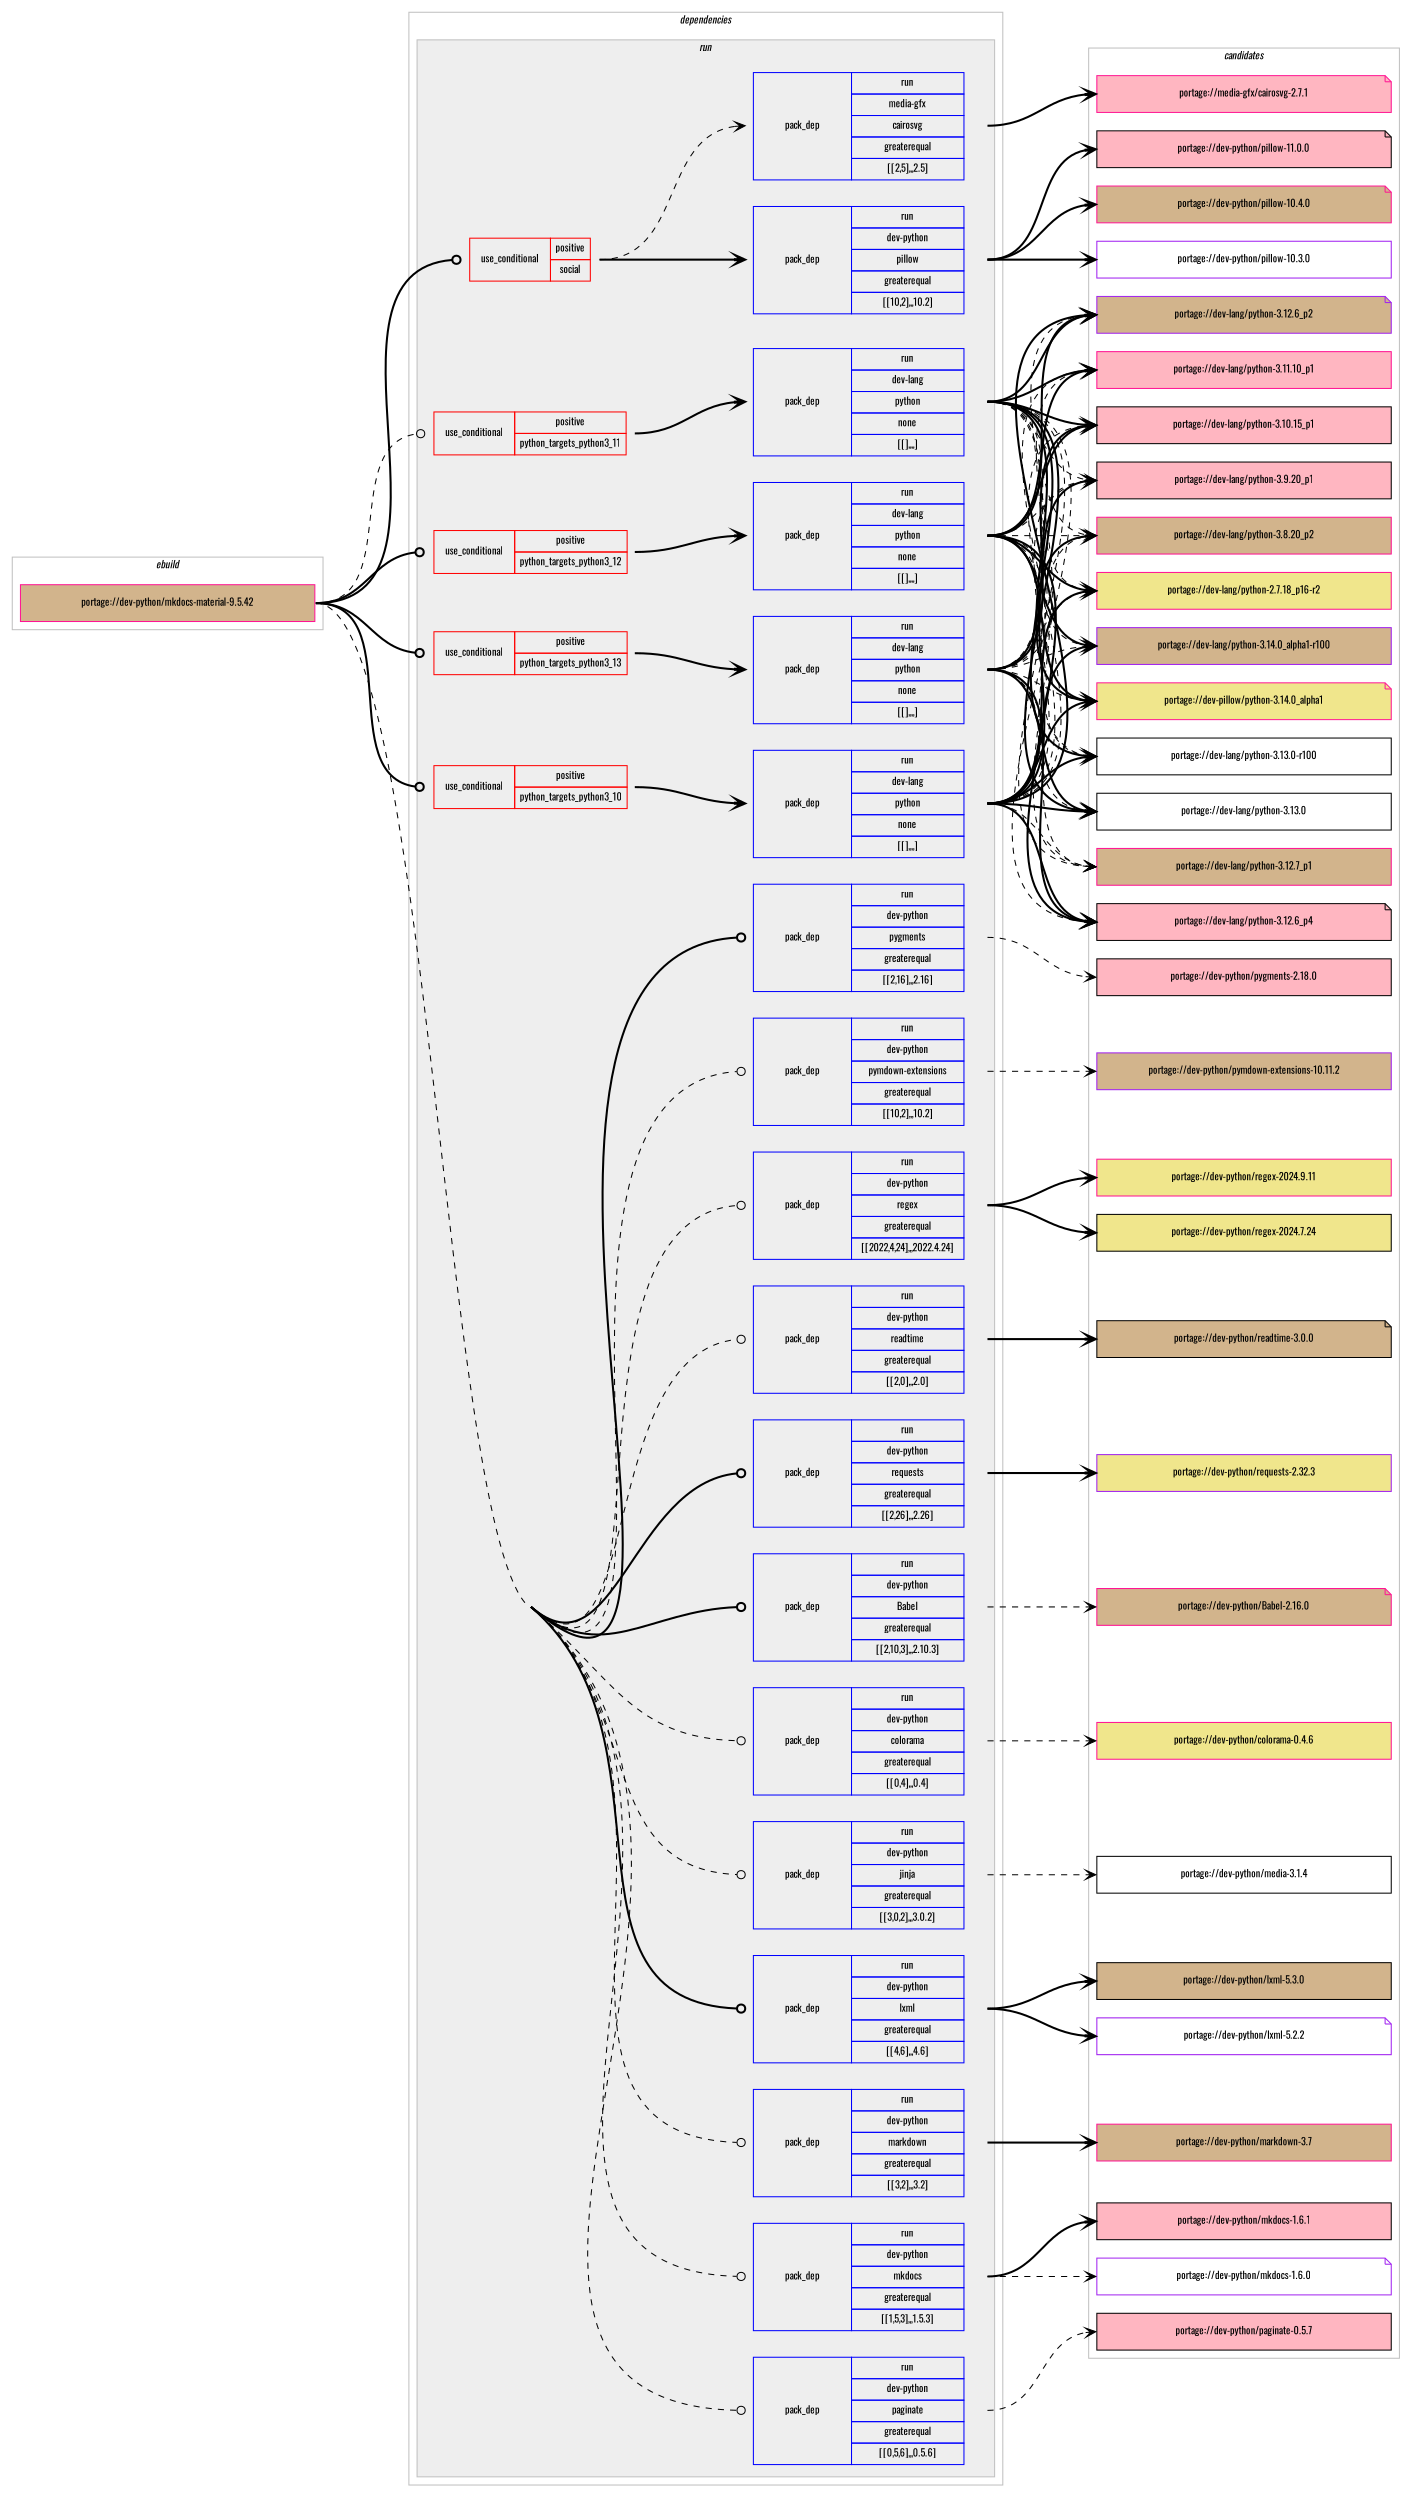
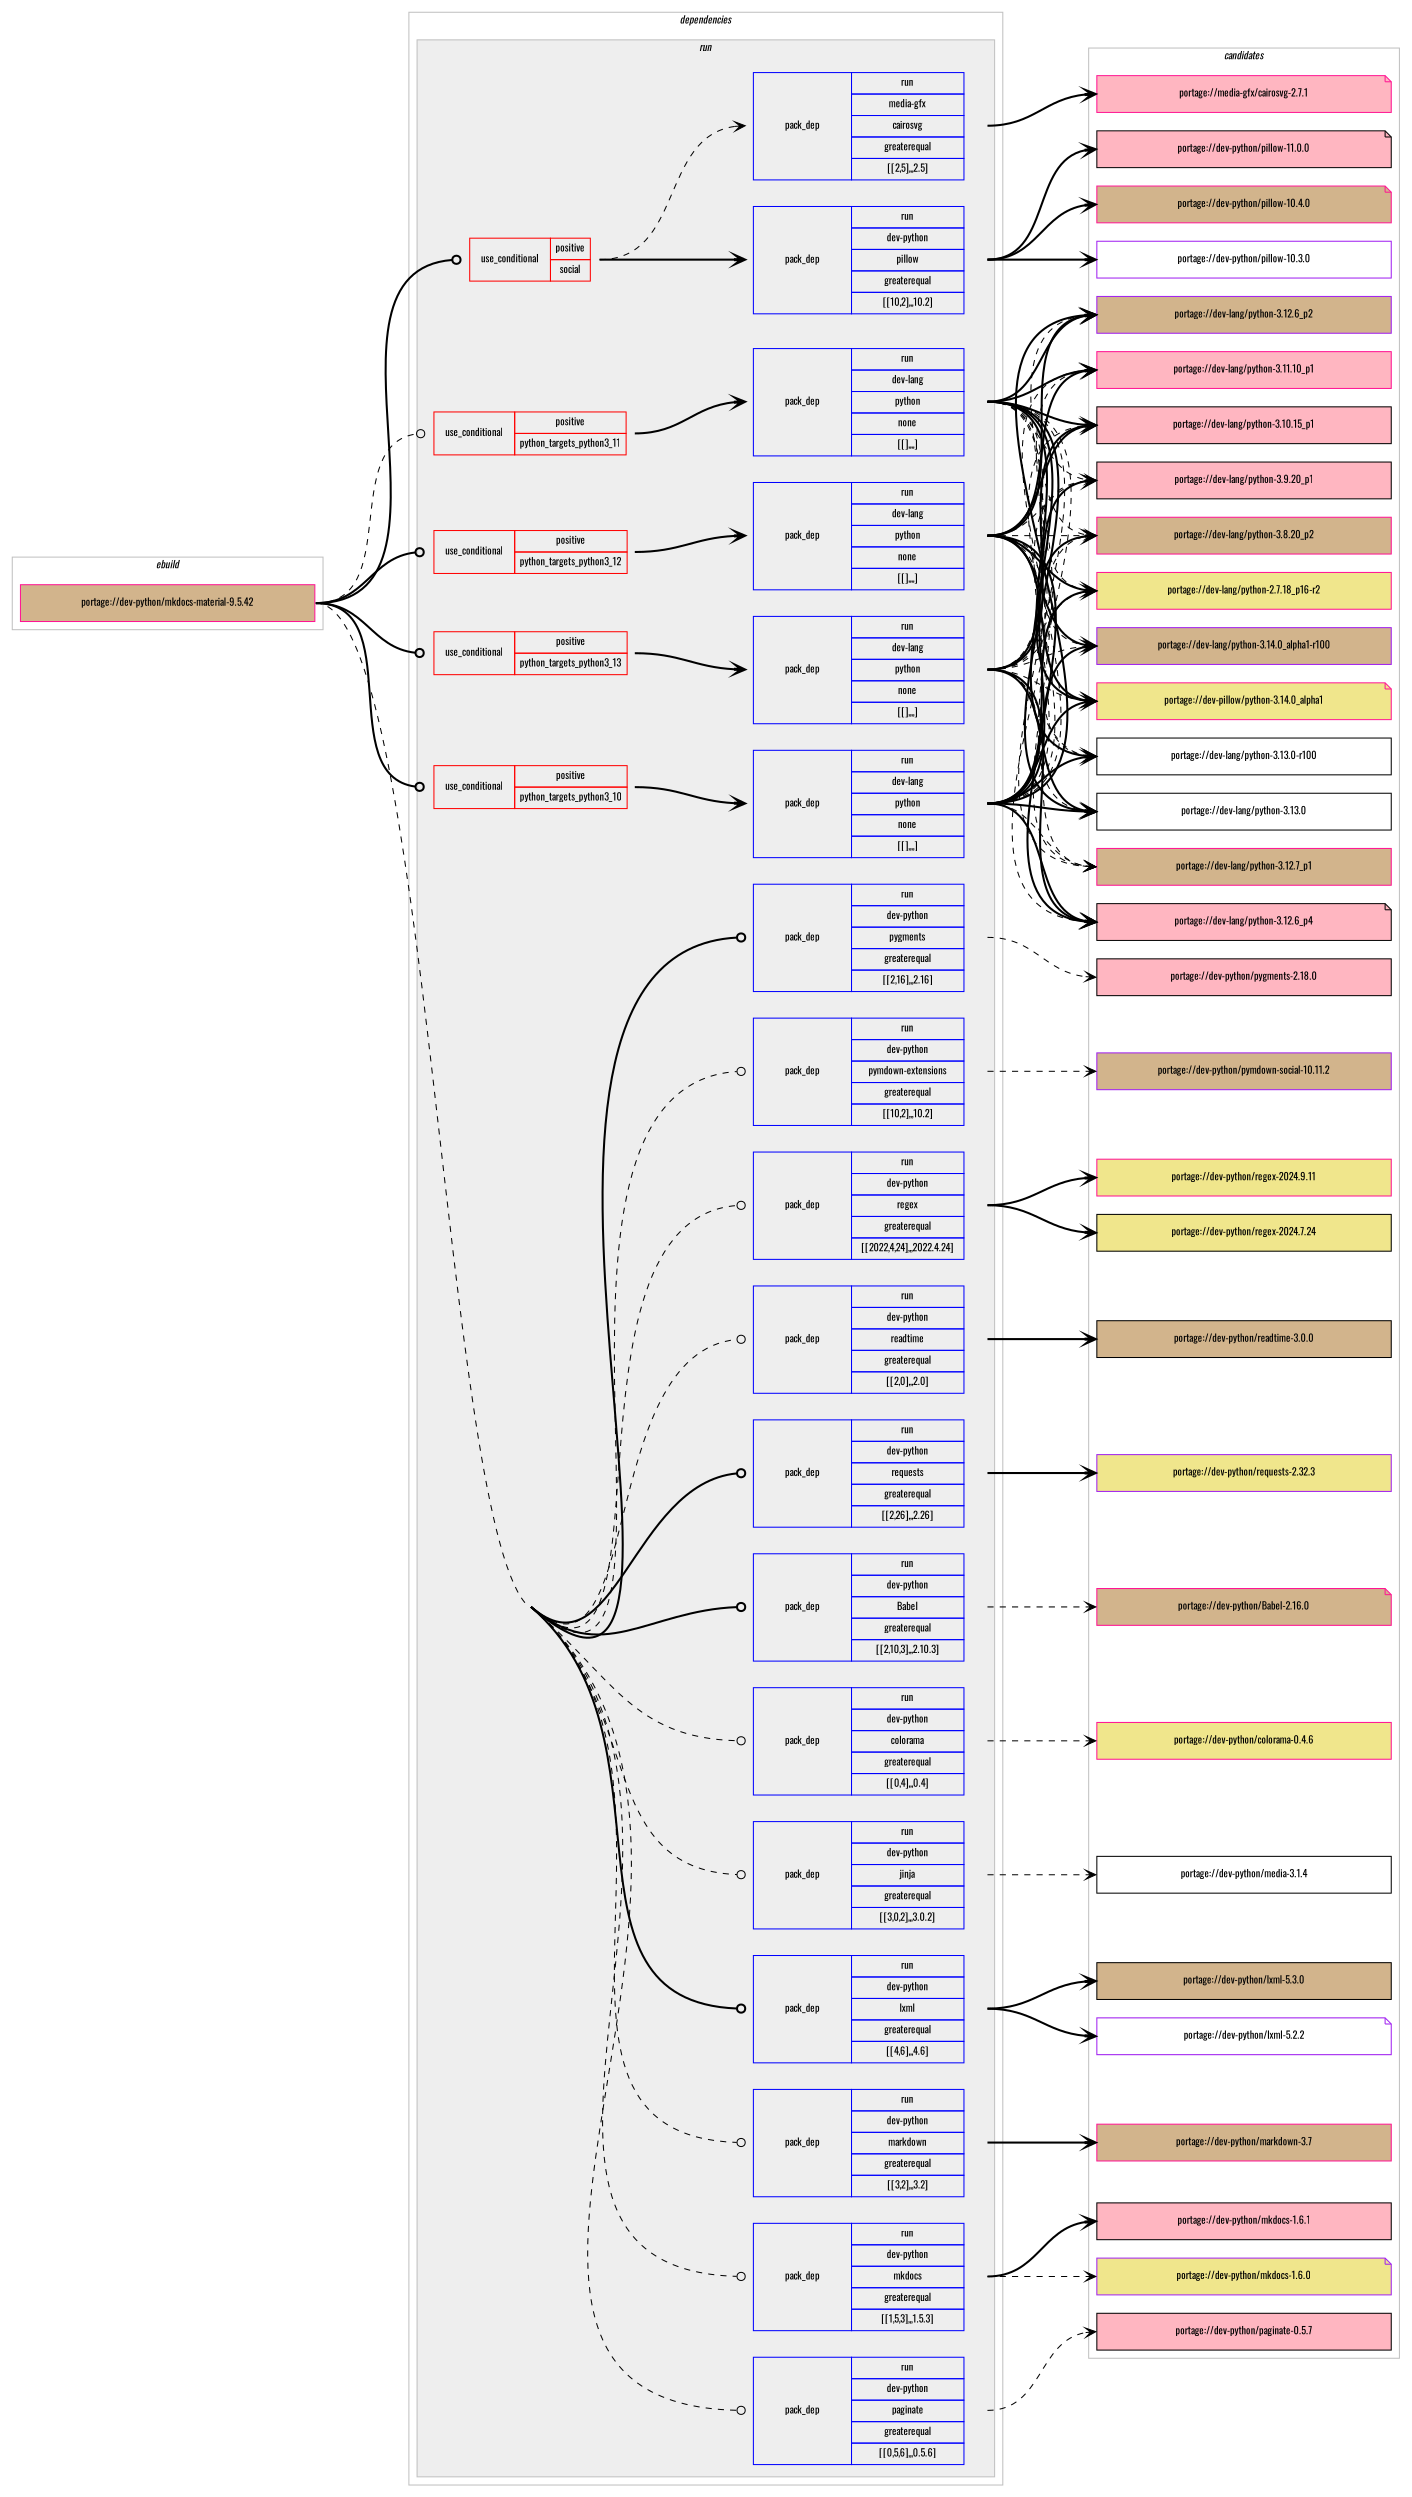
(1244, 315) -> (1244, 315)
(1244, 1071) -> (1244, 1071)
(1244, 1339) -> (1244, 1339)
(1244, 2276) -> (1244, 2276)
